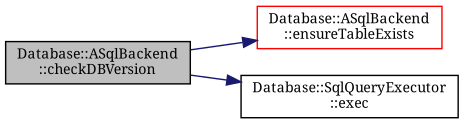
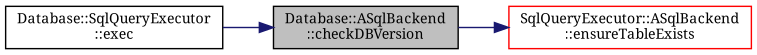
(350, 27) -> (630, 27)
(209, 78) -> (241, 27)
